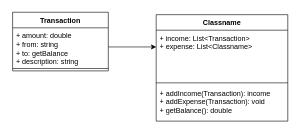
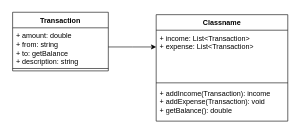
(209, 43) -> (212, 43)
